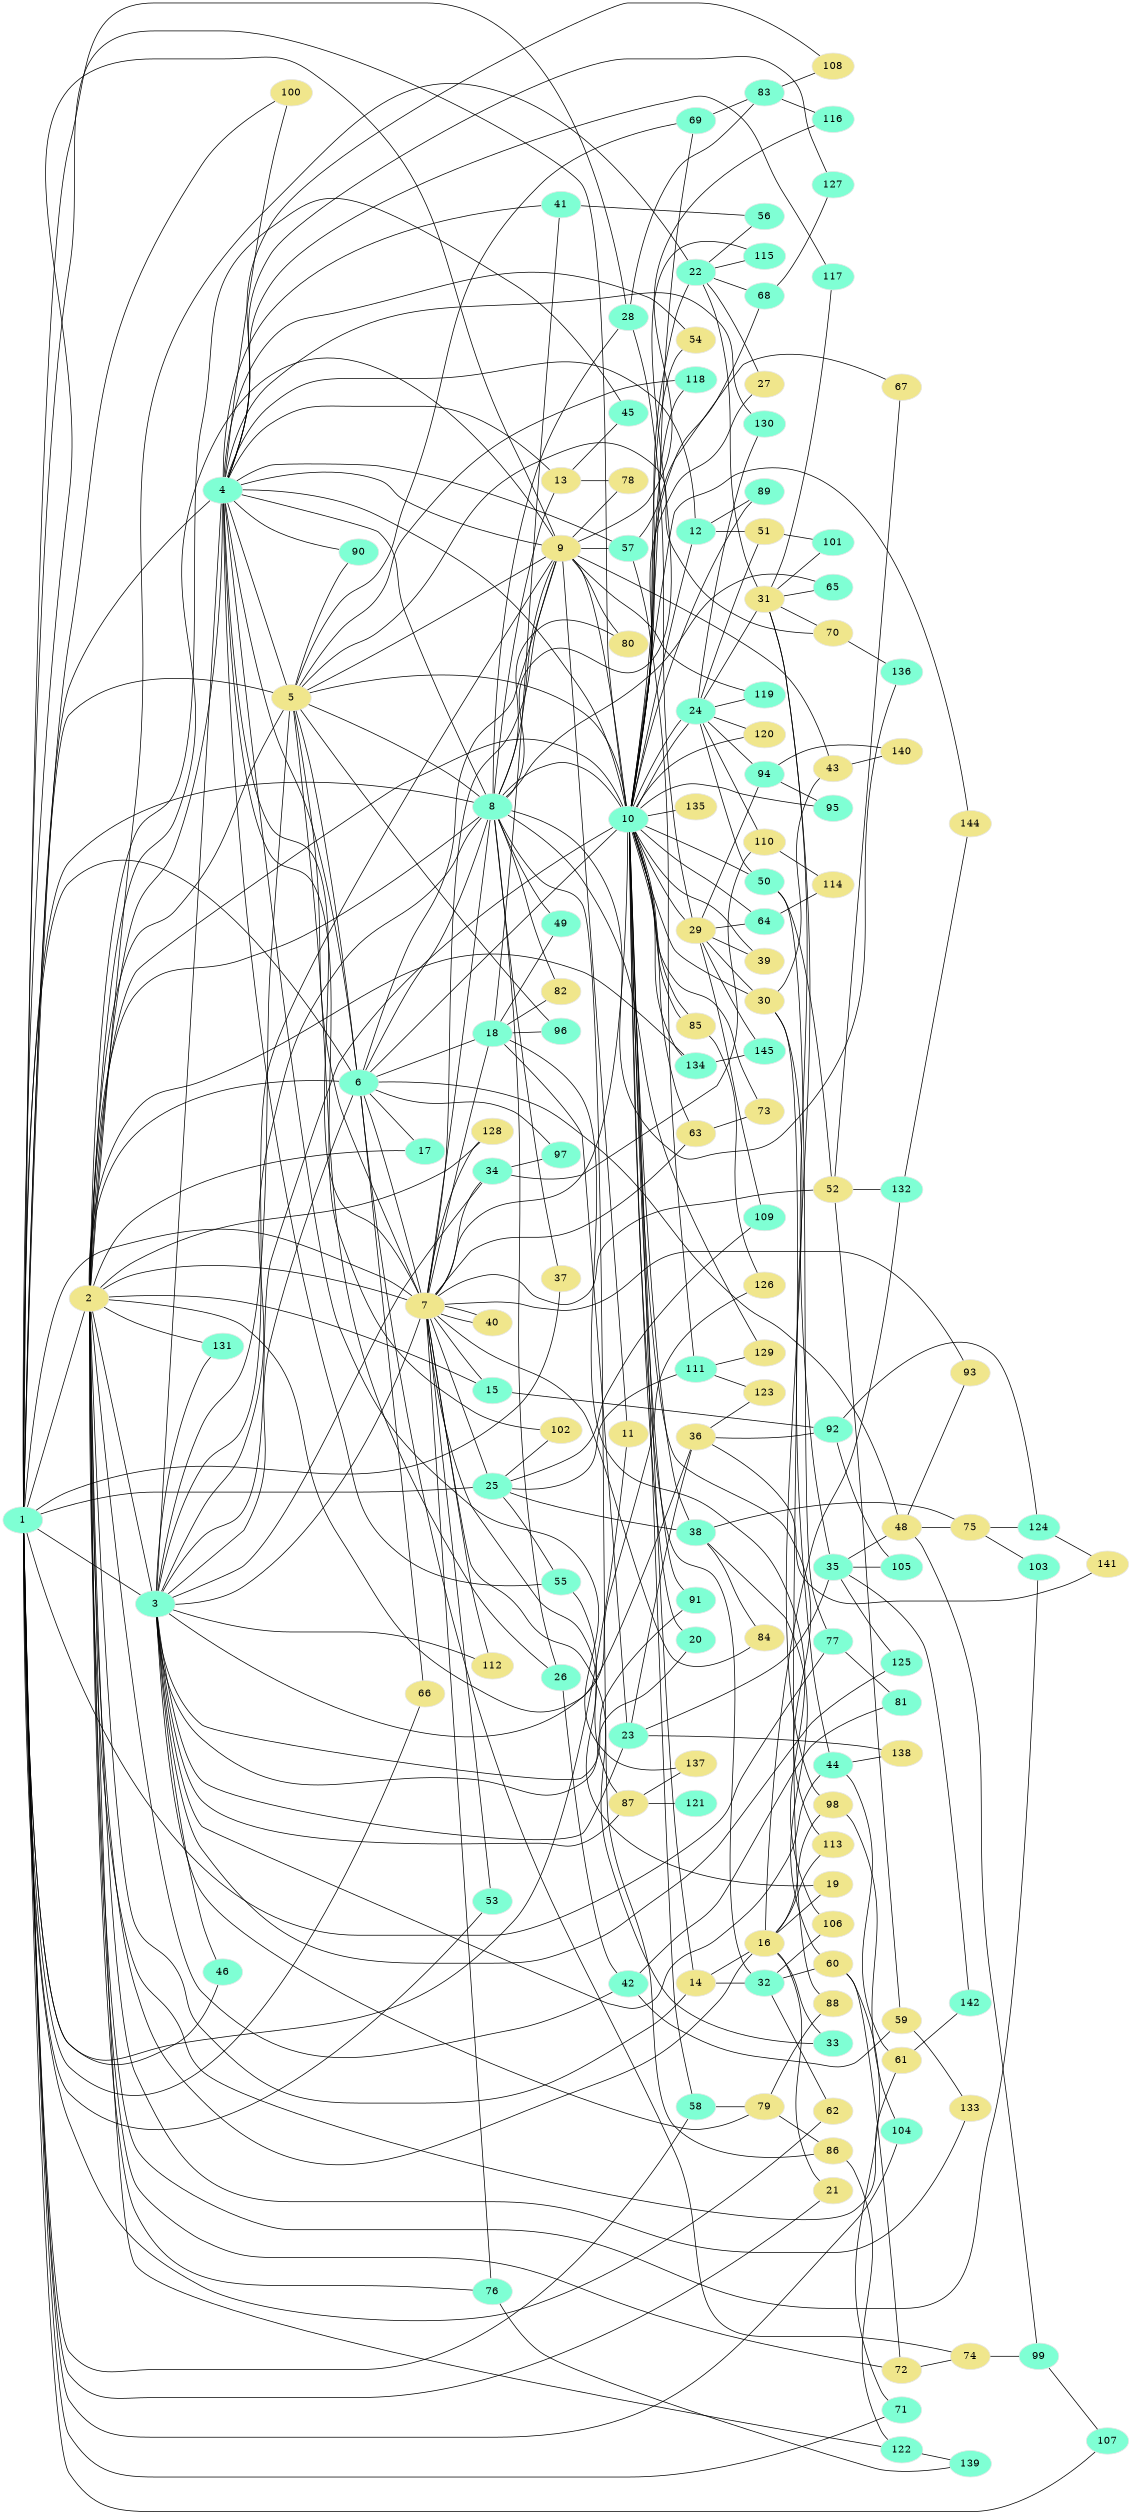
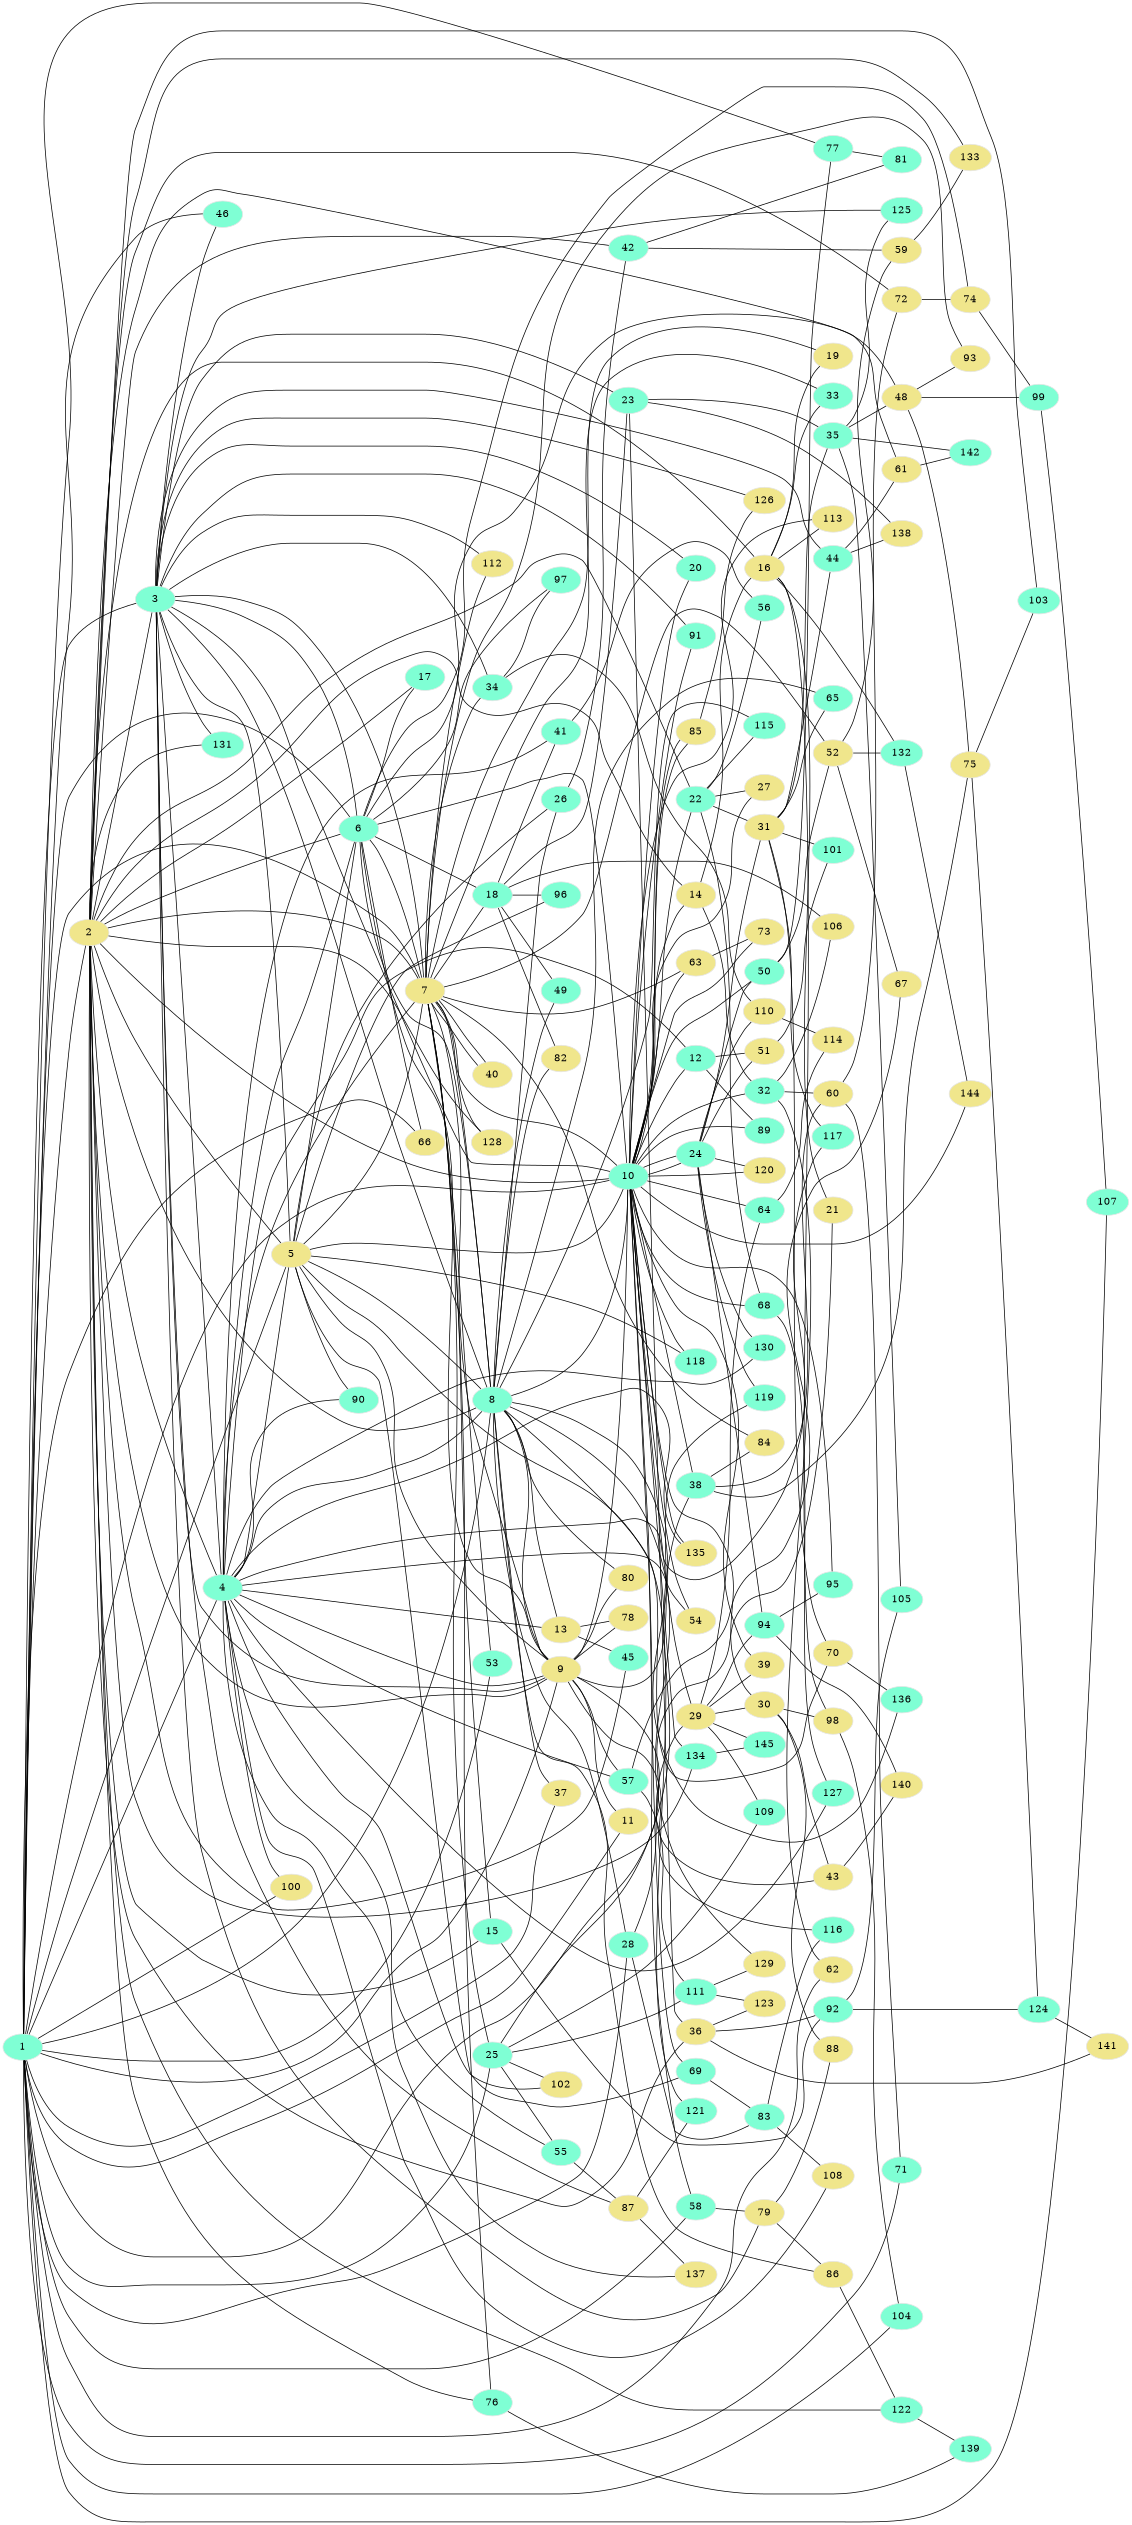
(489, 582) -> (506, 1436)
none -> (665, 1728)
